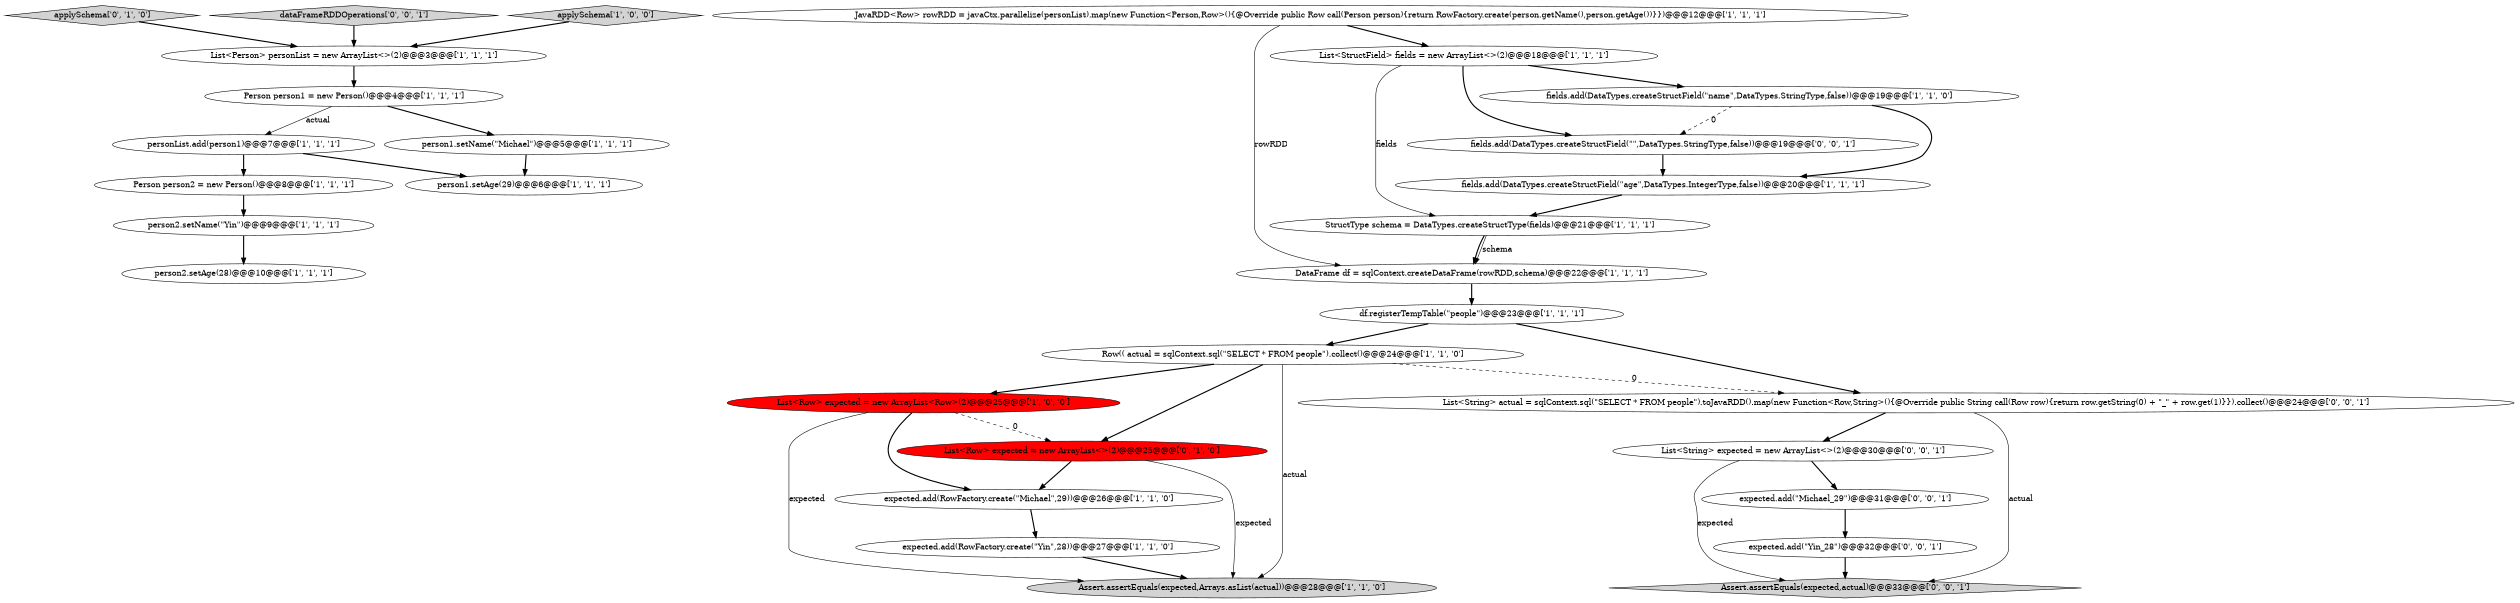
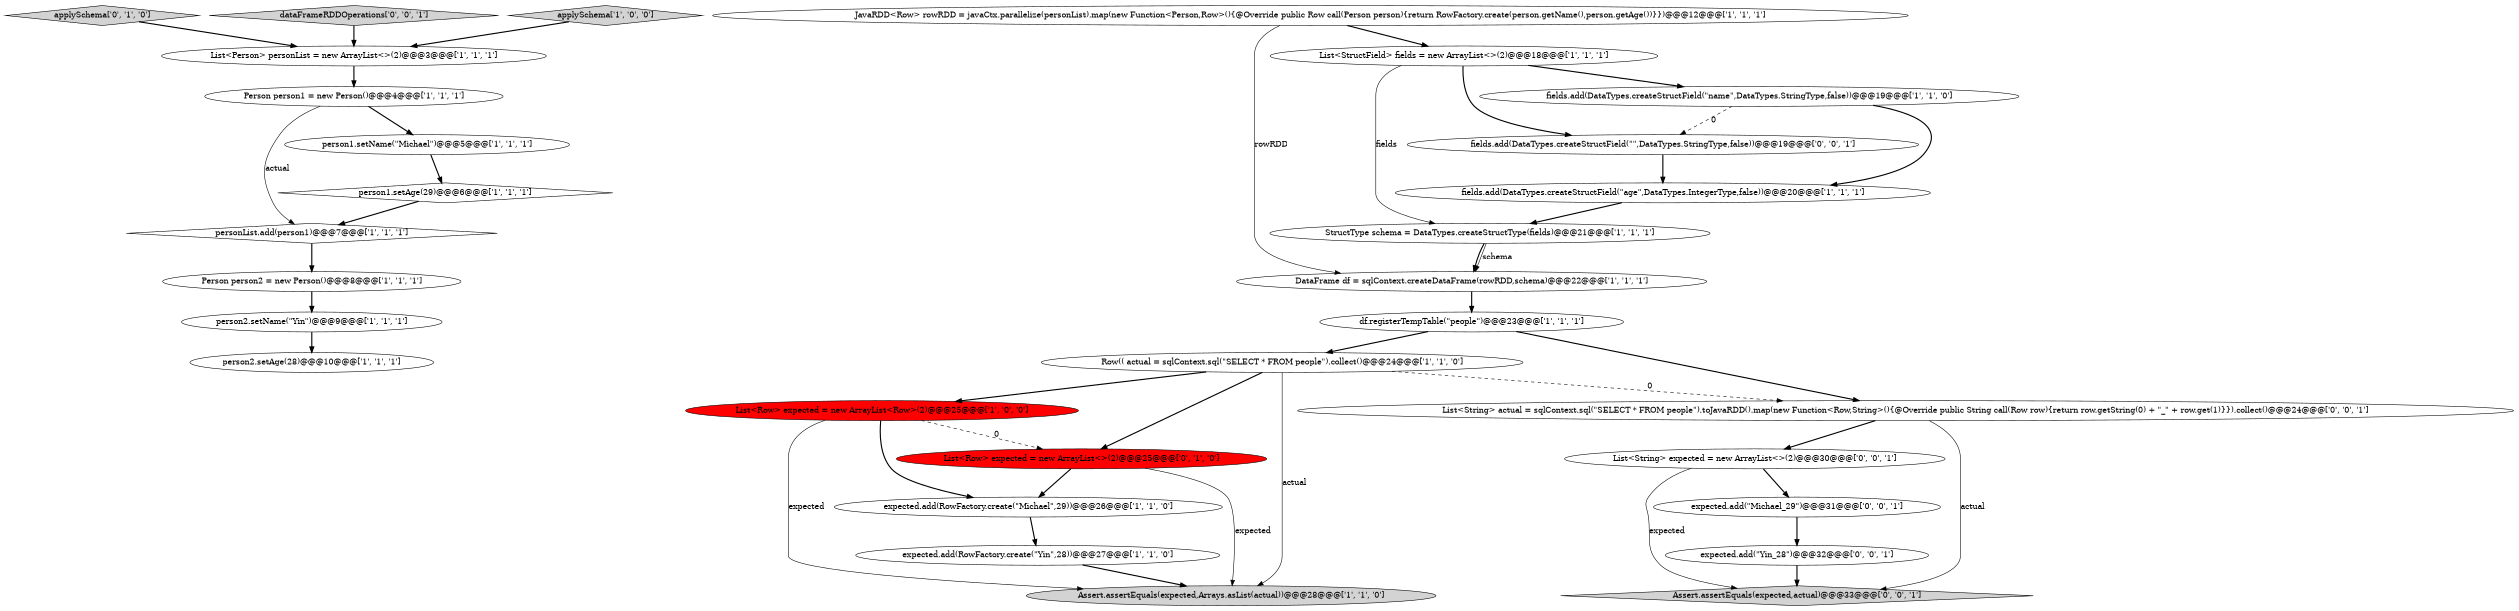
(244, 145) -> (312, 233)
(382, 165) -> (381, 212)
(524, 185) -> (445, 193)
